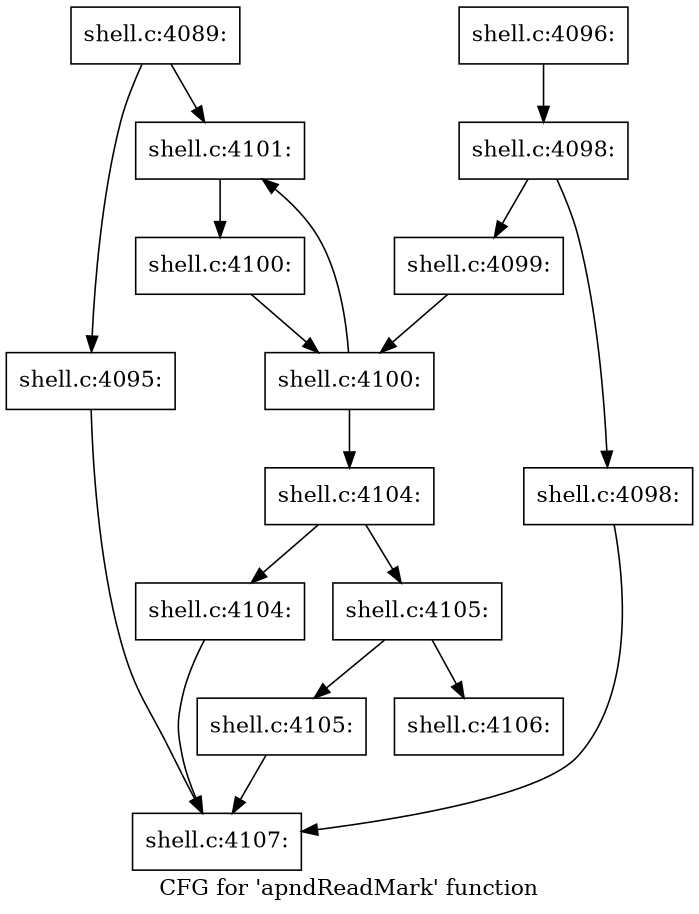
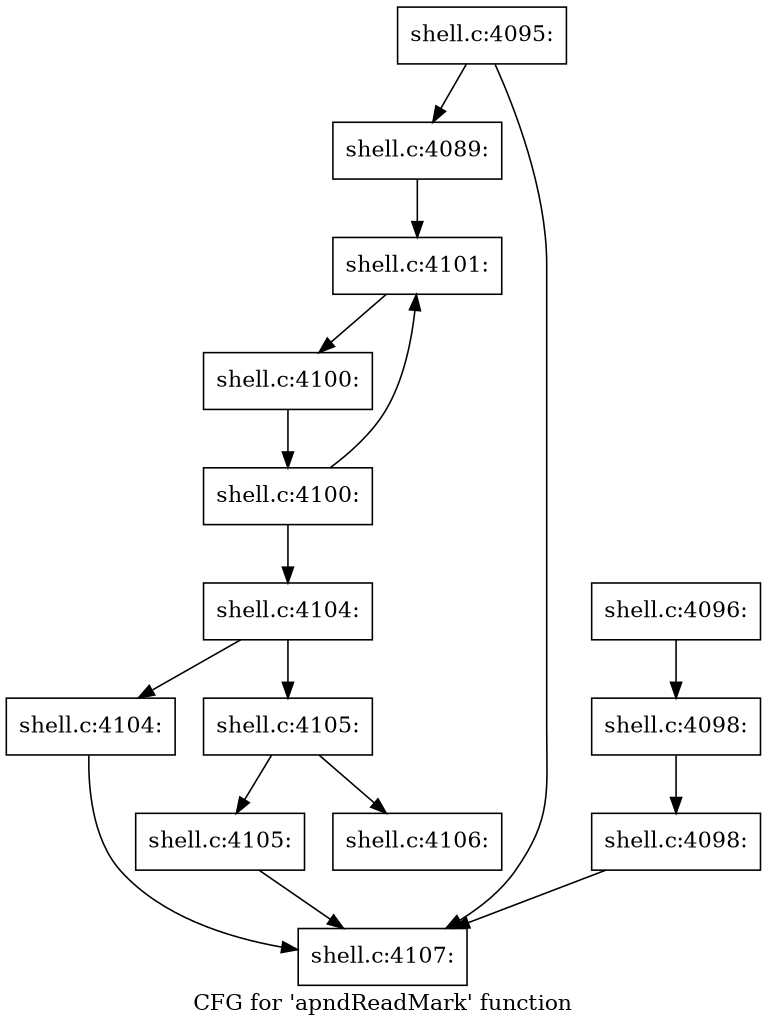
(106, 198) -> (454, 86)
(479, 266) -> none
